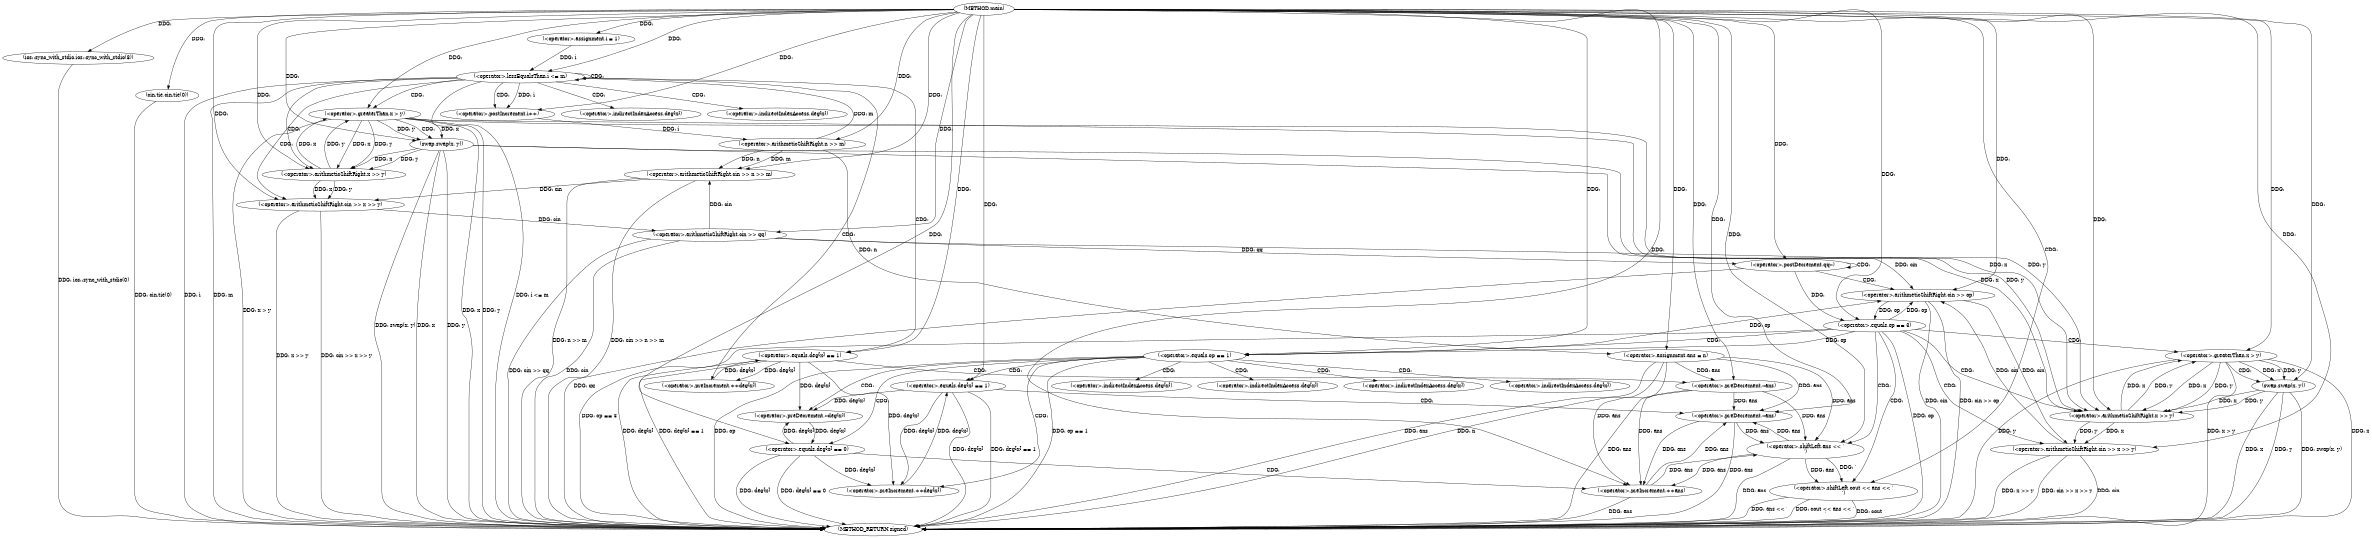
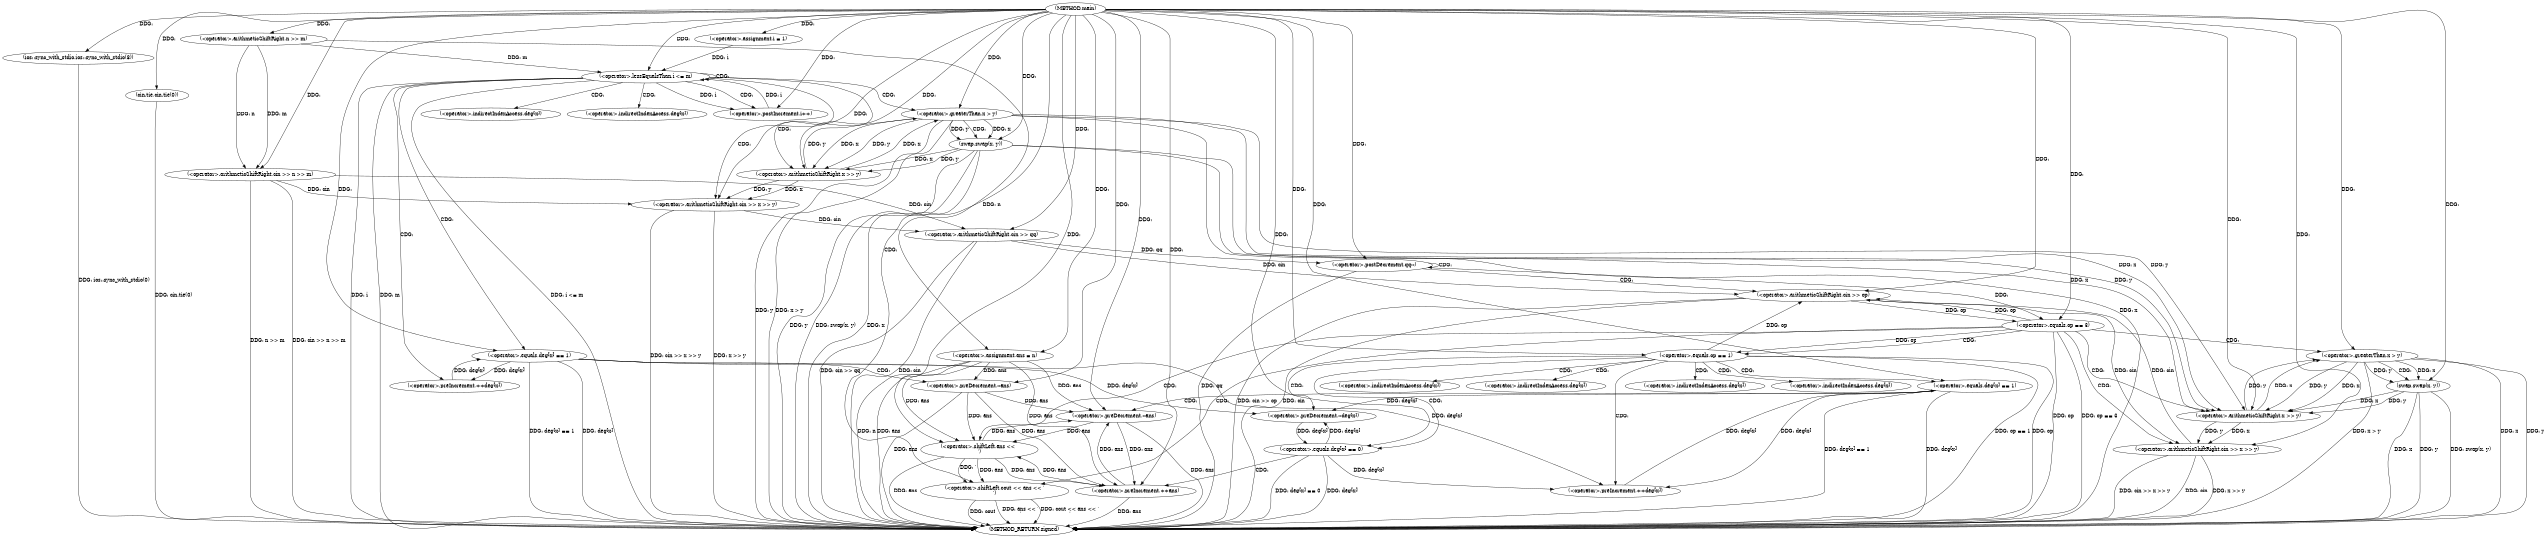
(641, 129) -> (744, 85)
(710, 207) -> (651, 181)
